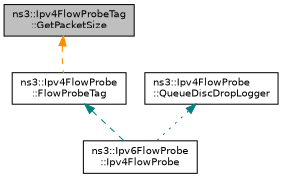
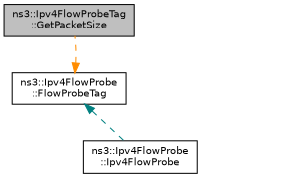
(62, 60) -> (76, 49)
(211, 88) -> none
(140, 157) -> (140, 157)
